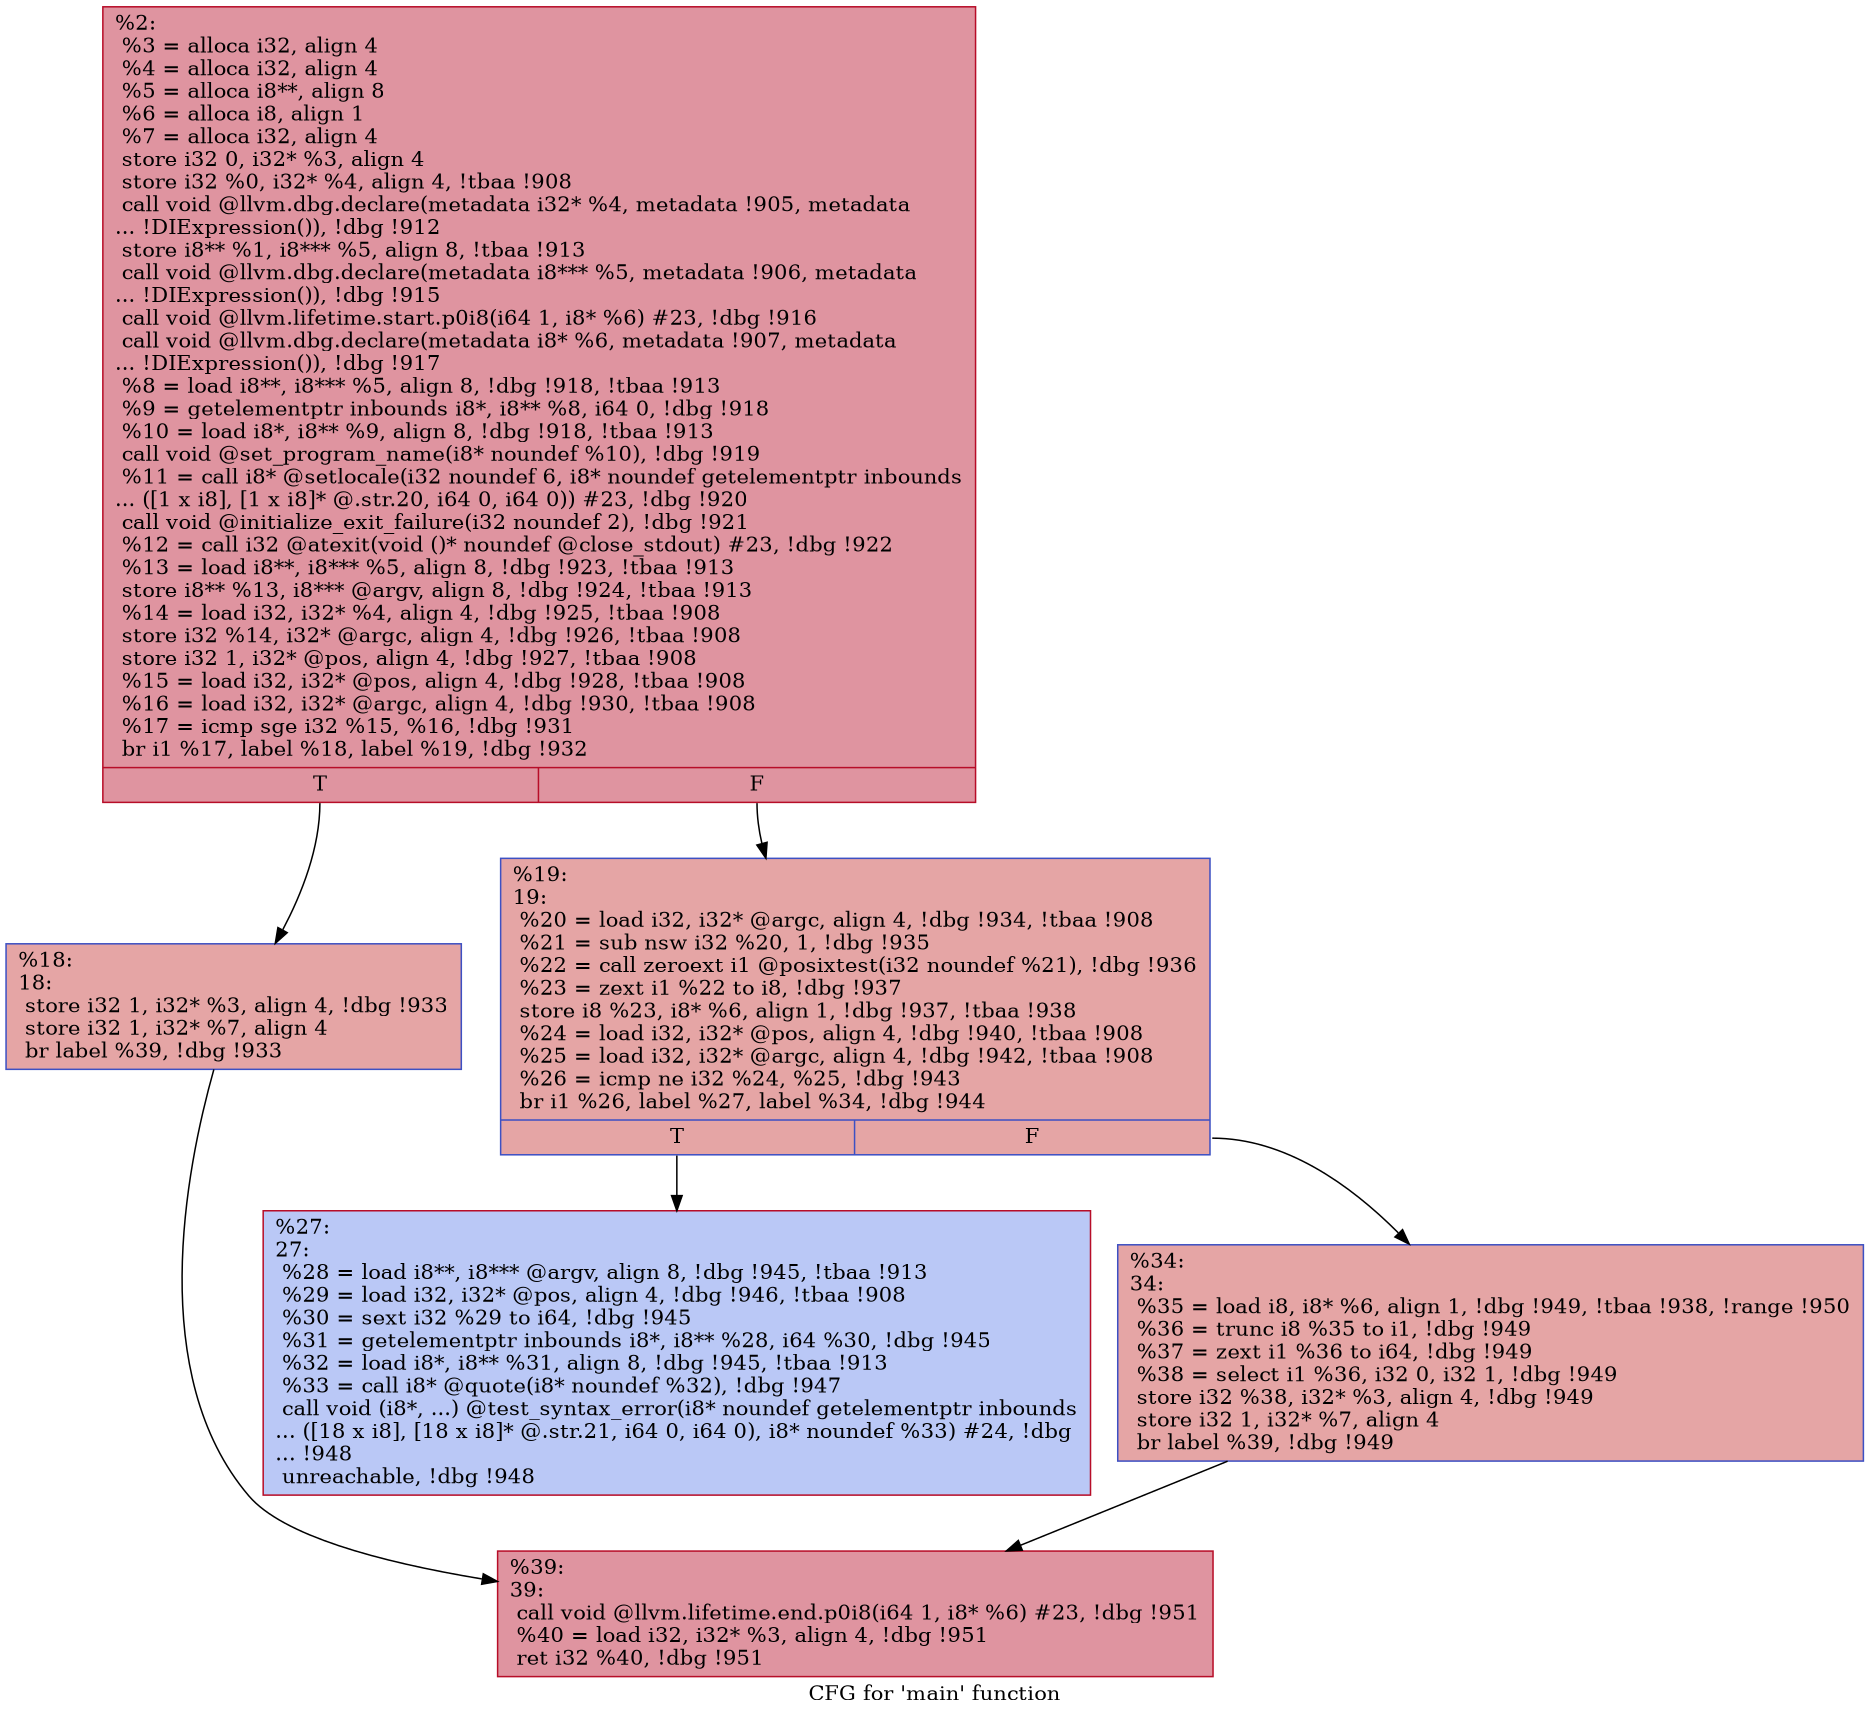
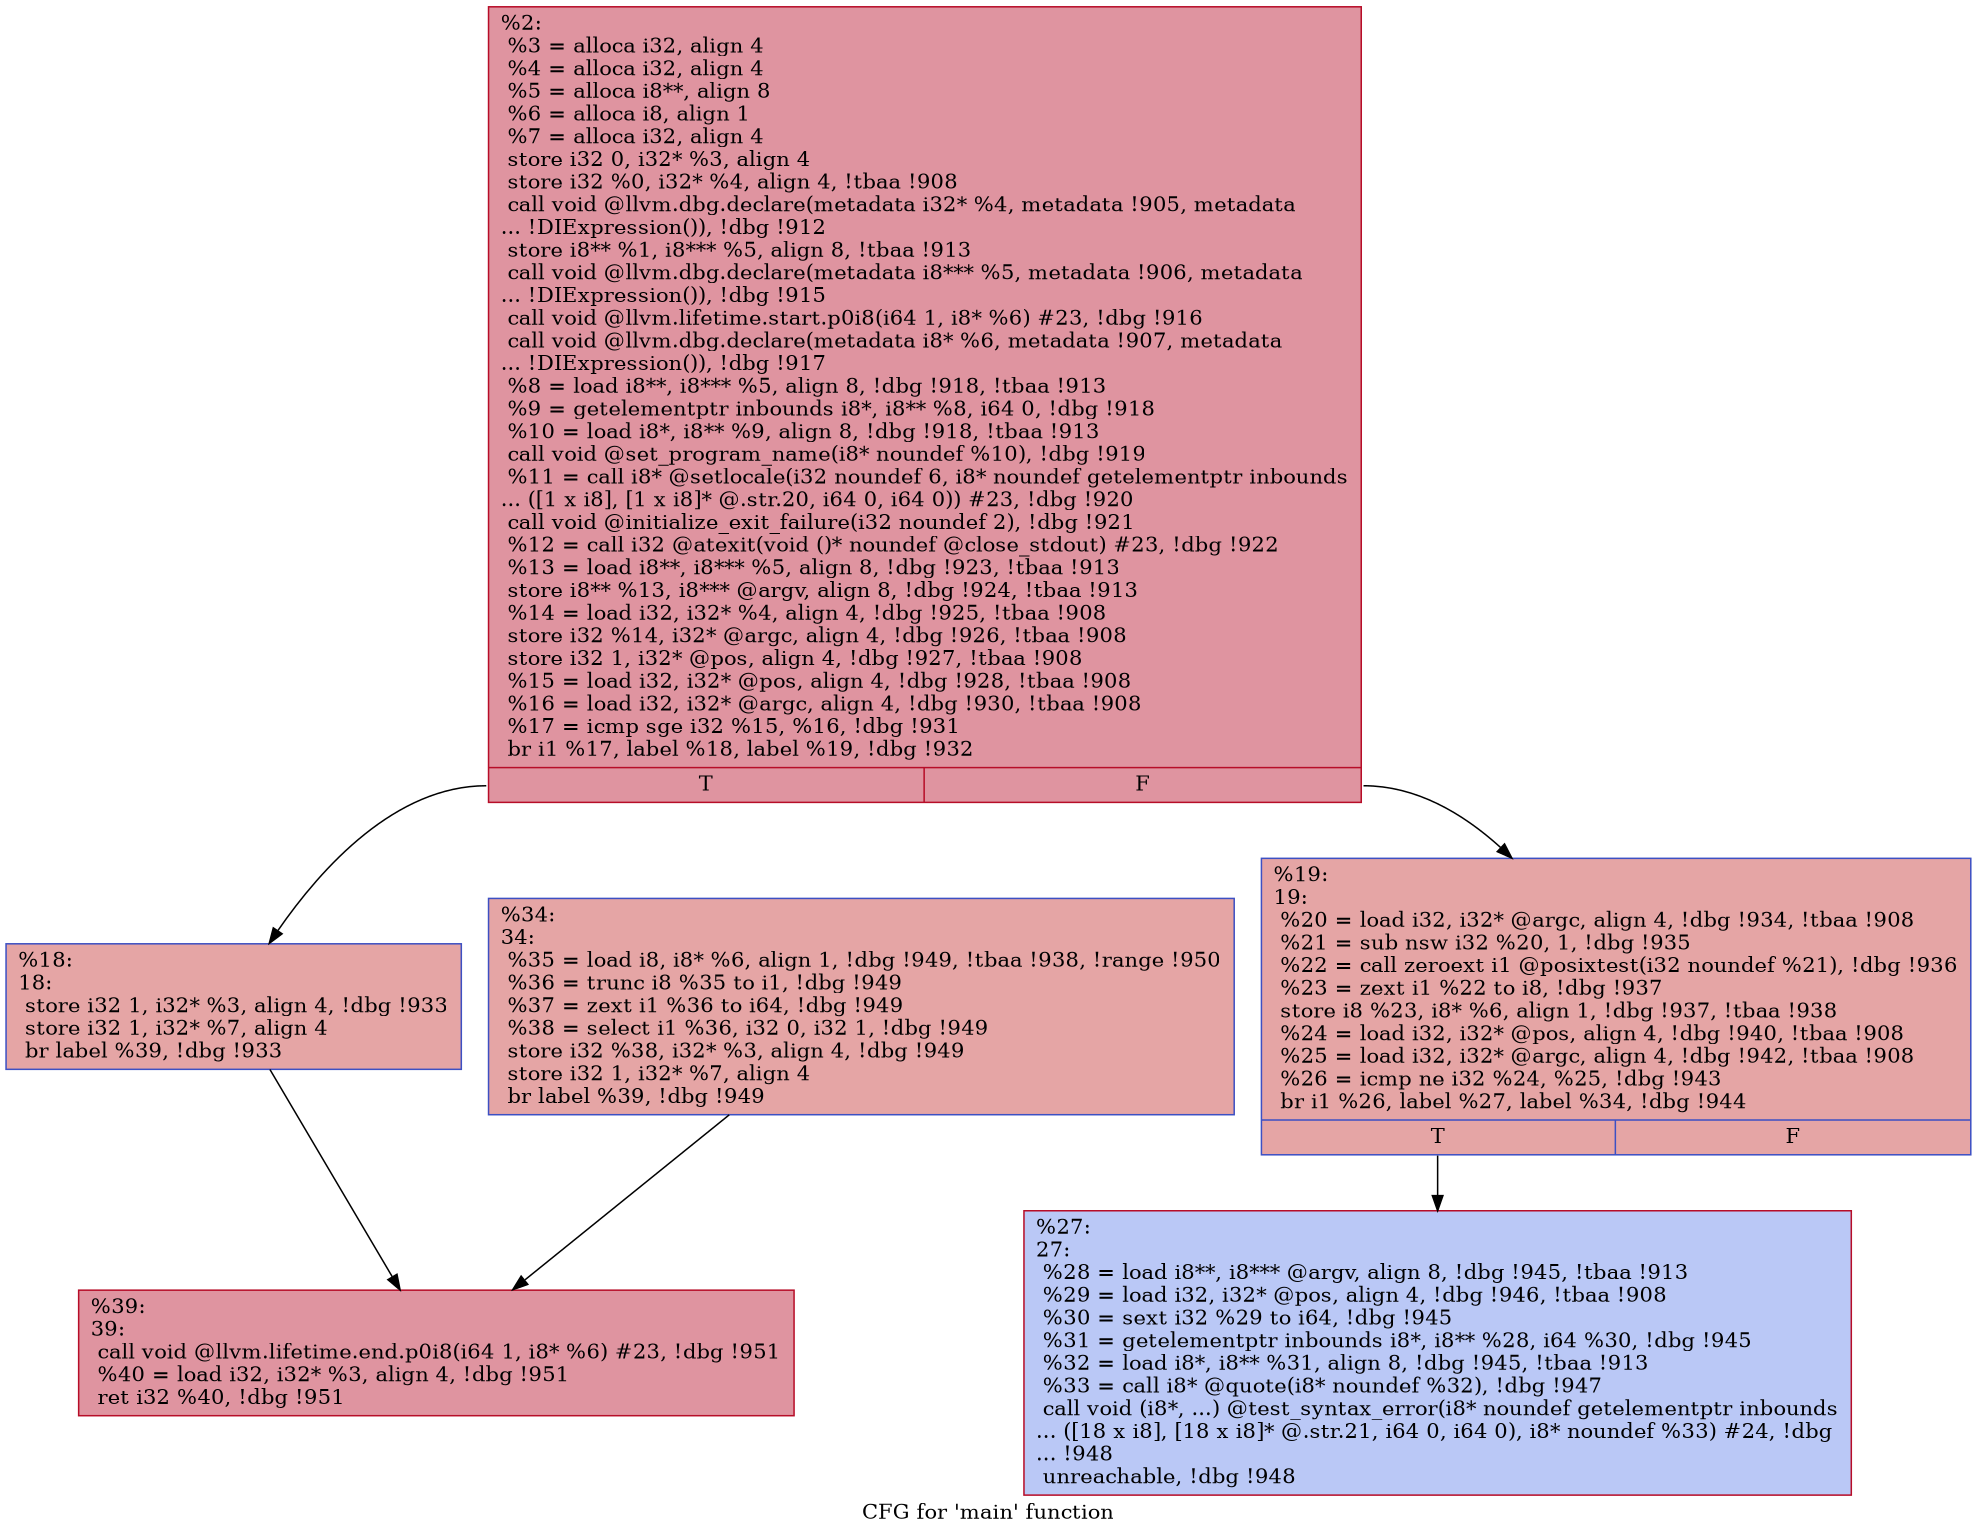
(1314, 1167) -> none
